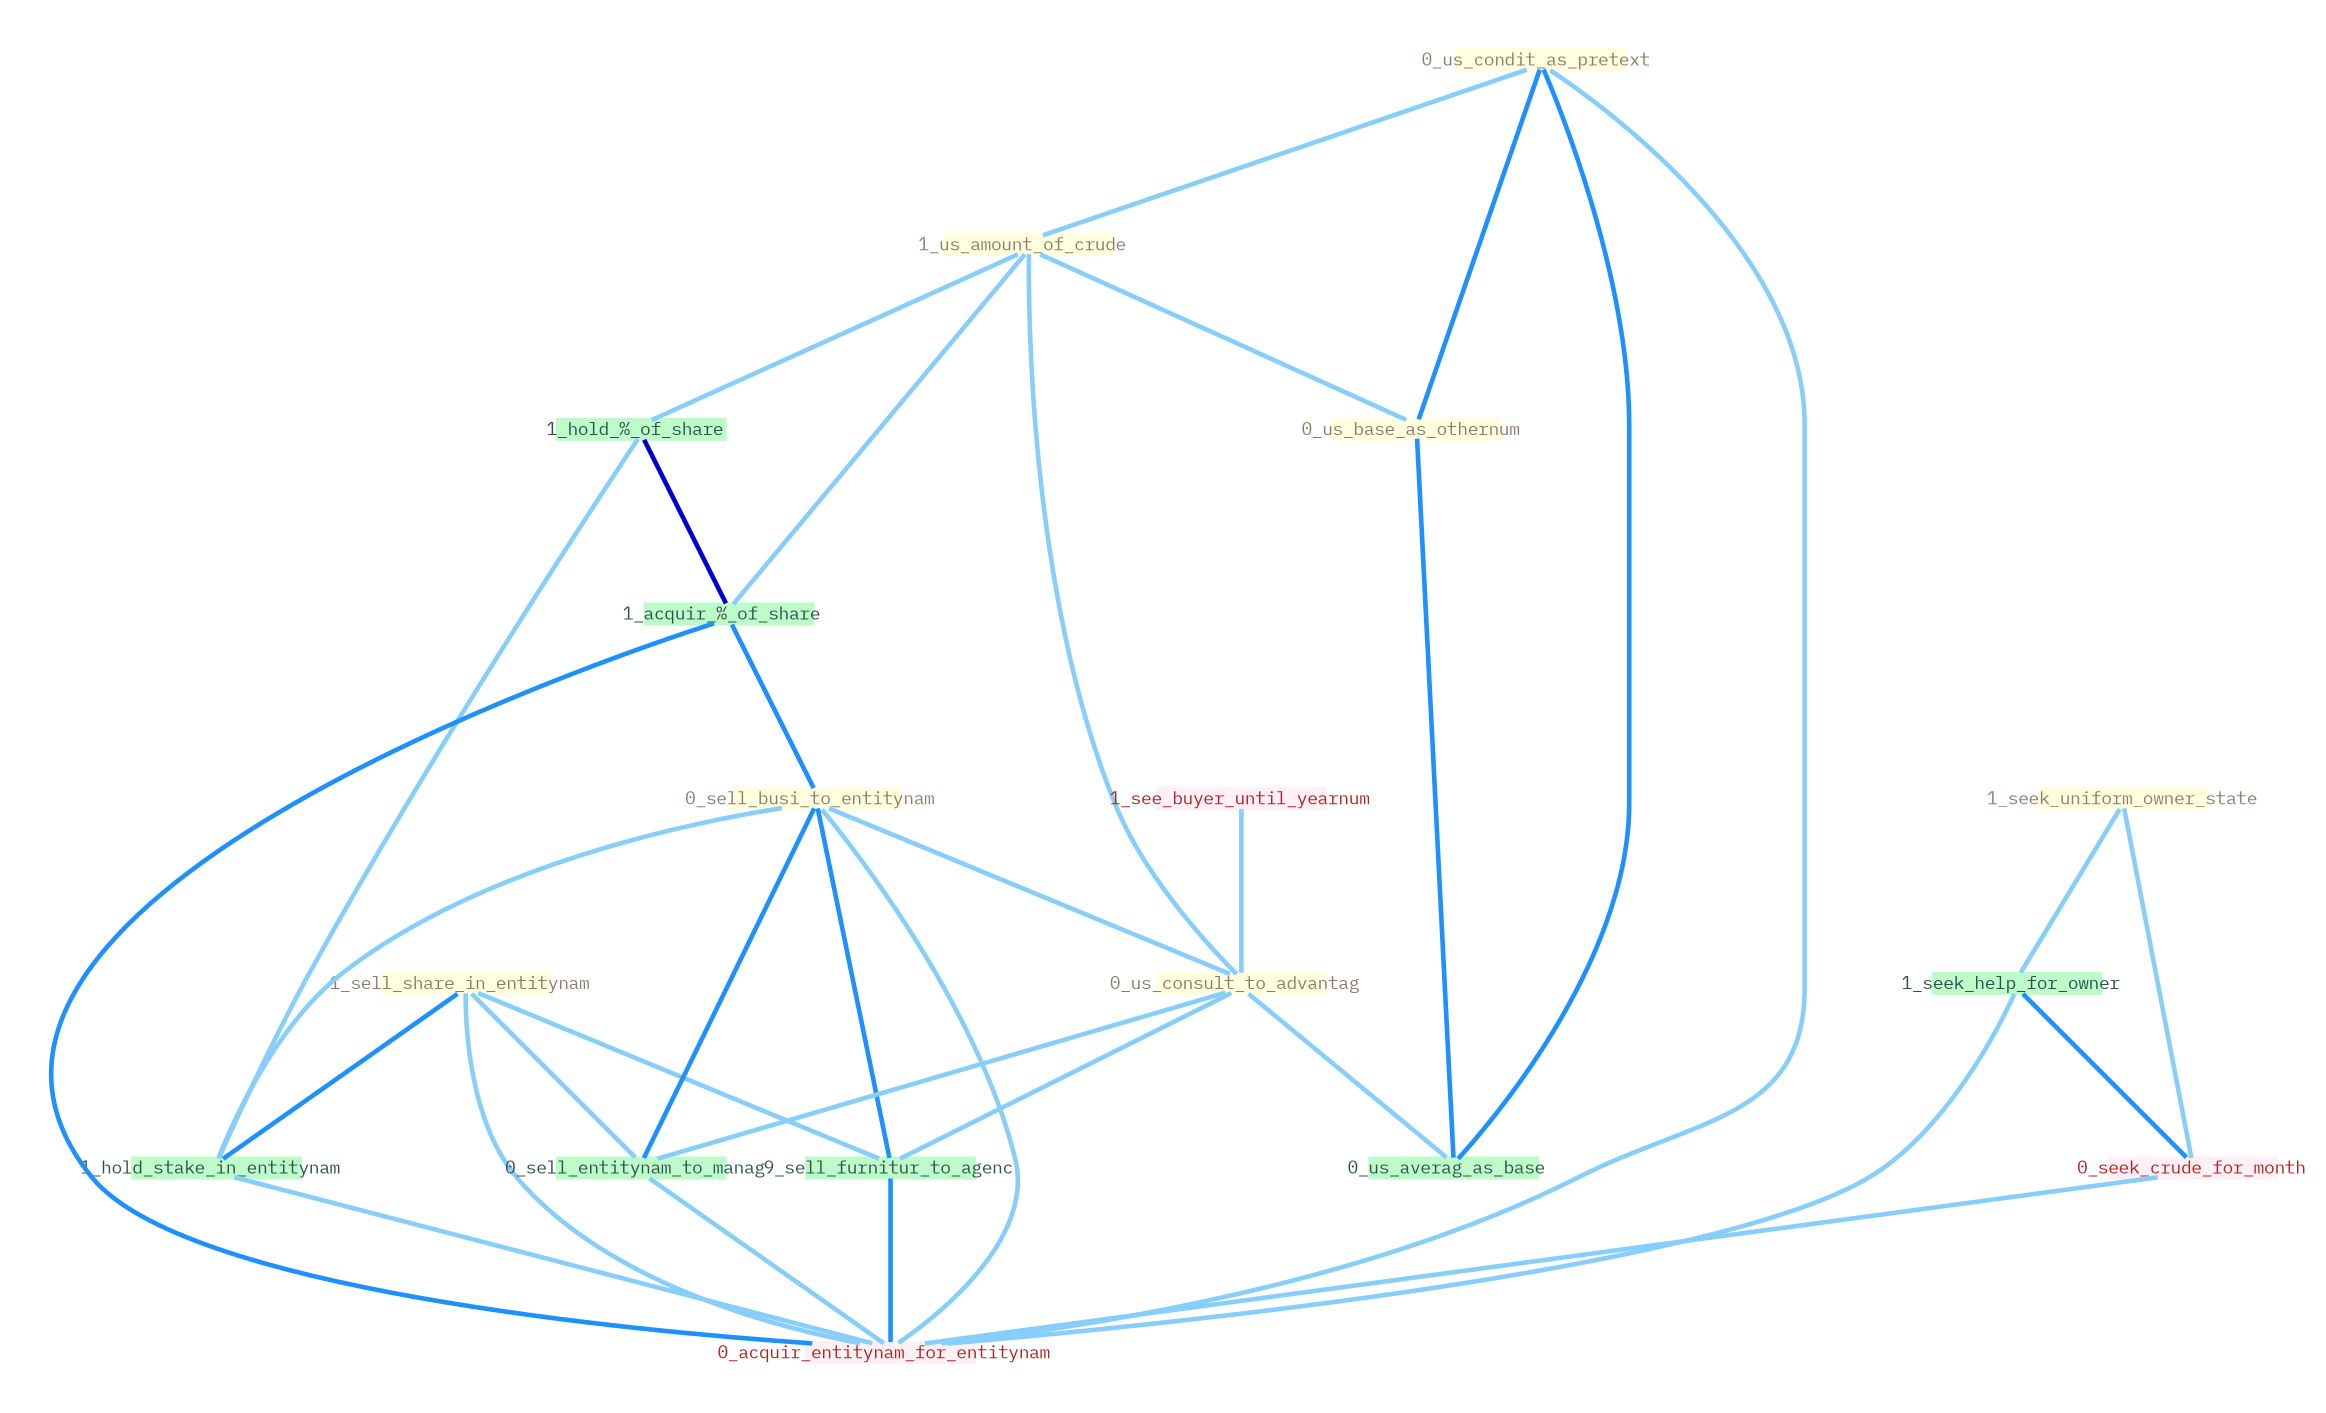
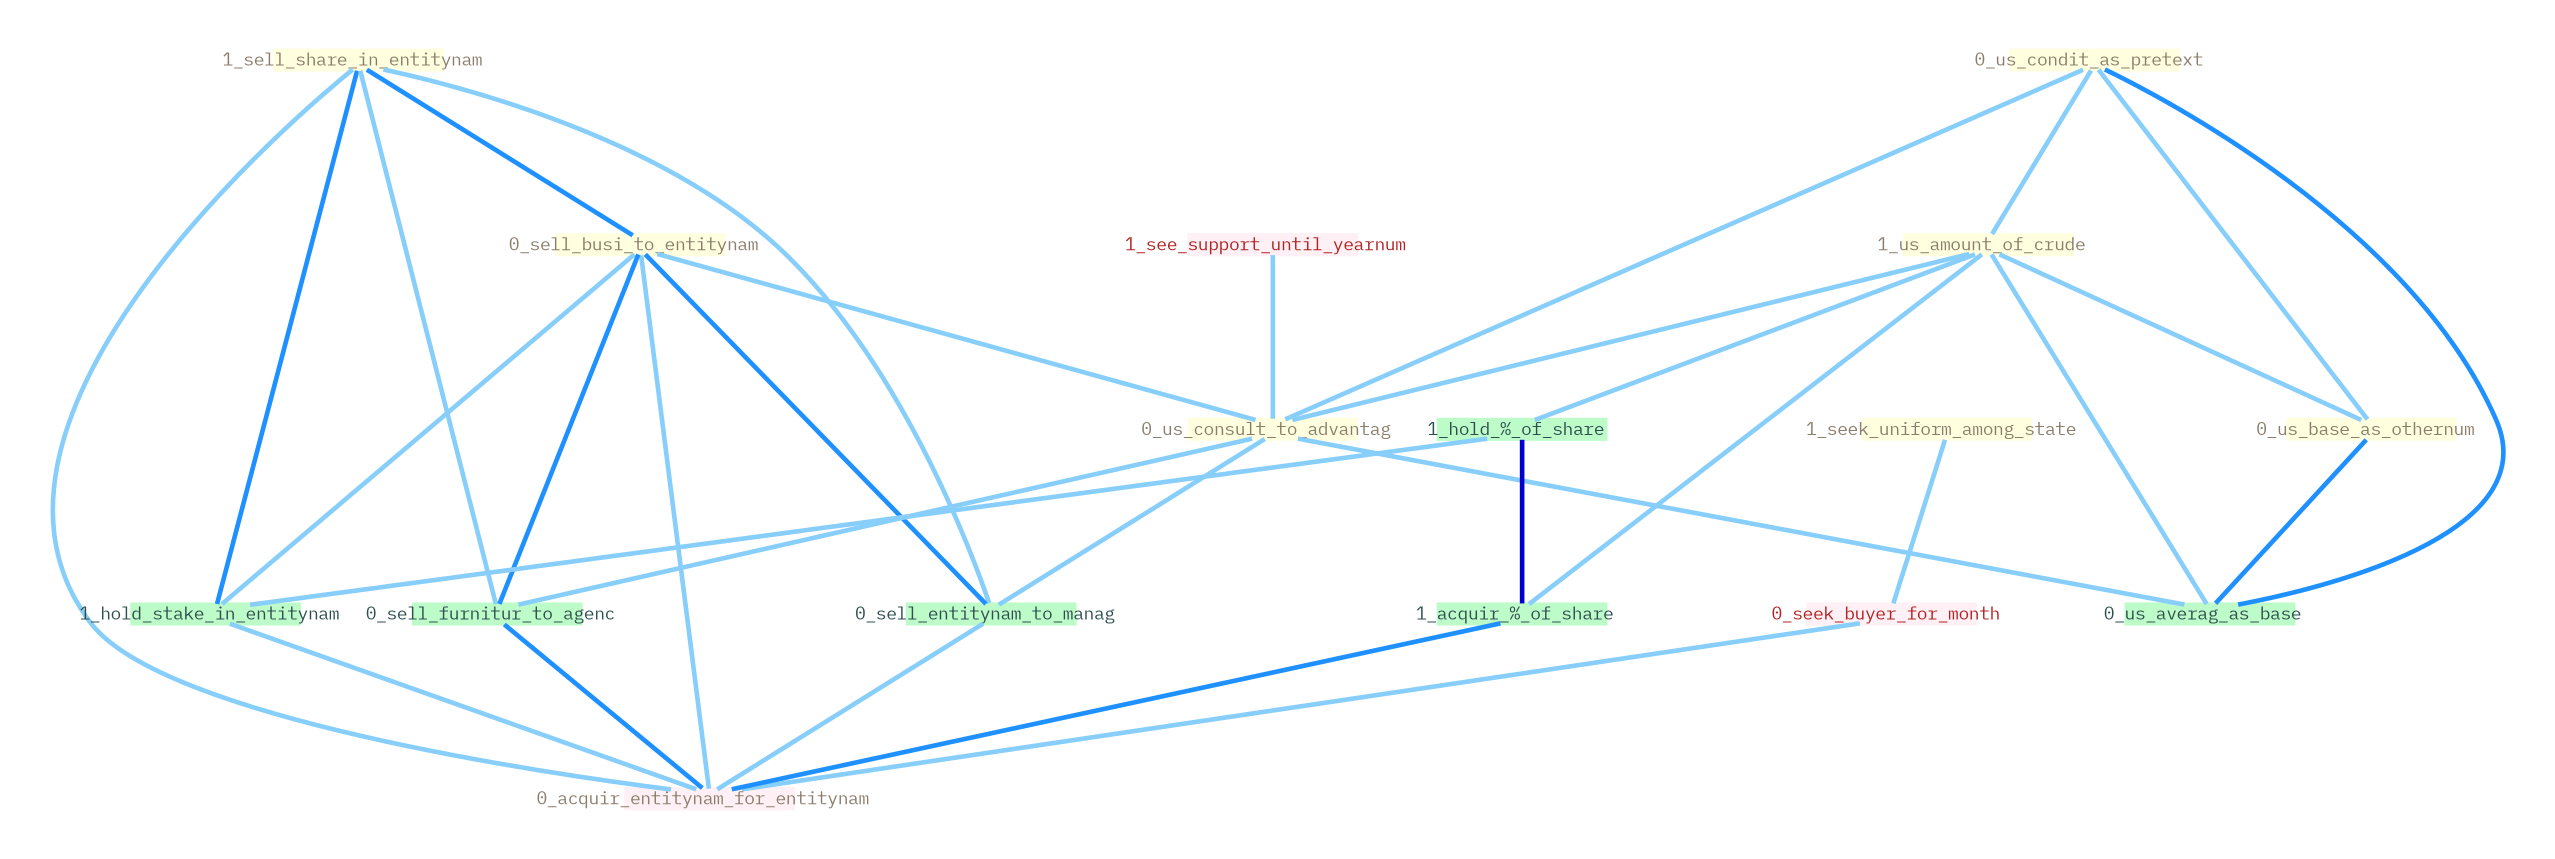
(1479, 245) -> (2233, 245)
none -> (2099, 429)
(773, 706) -> (500, 153)
(1241, 799) -> (1273, 245)
(2123, 799) -> (1947, 429)
(1805, 970) -> (1684, 245)
(2017, 983) -> none
(891, 1168) -> (497, 614)
(2192, 1168) -> (1891, 614)
(891, 1353) -> (710, 799)
